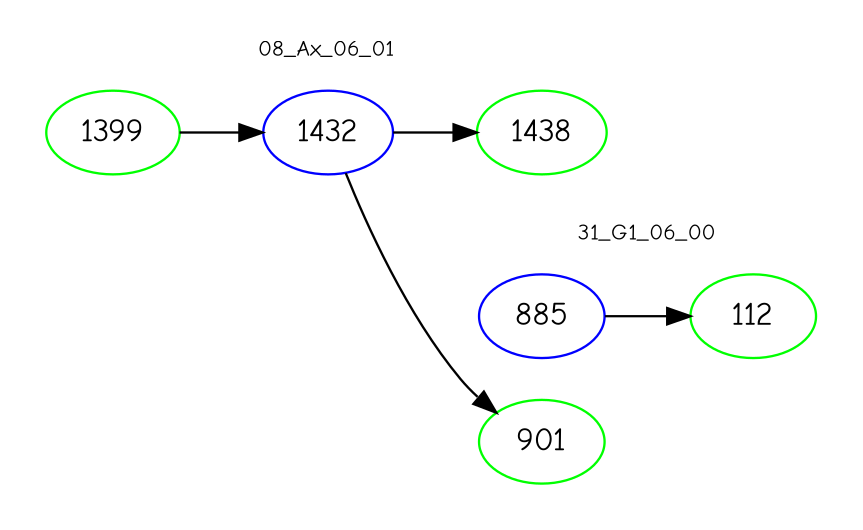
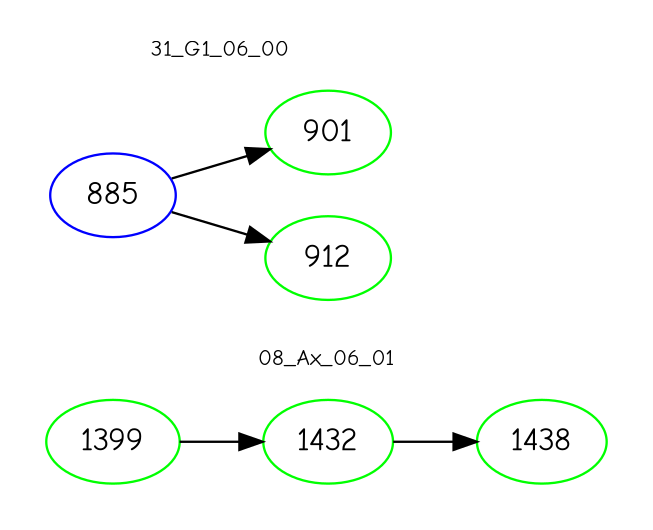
(328, 133) -> (328, 442)
(402, 291) -> (210, 167)
(753, 316) -> (328, 258)
